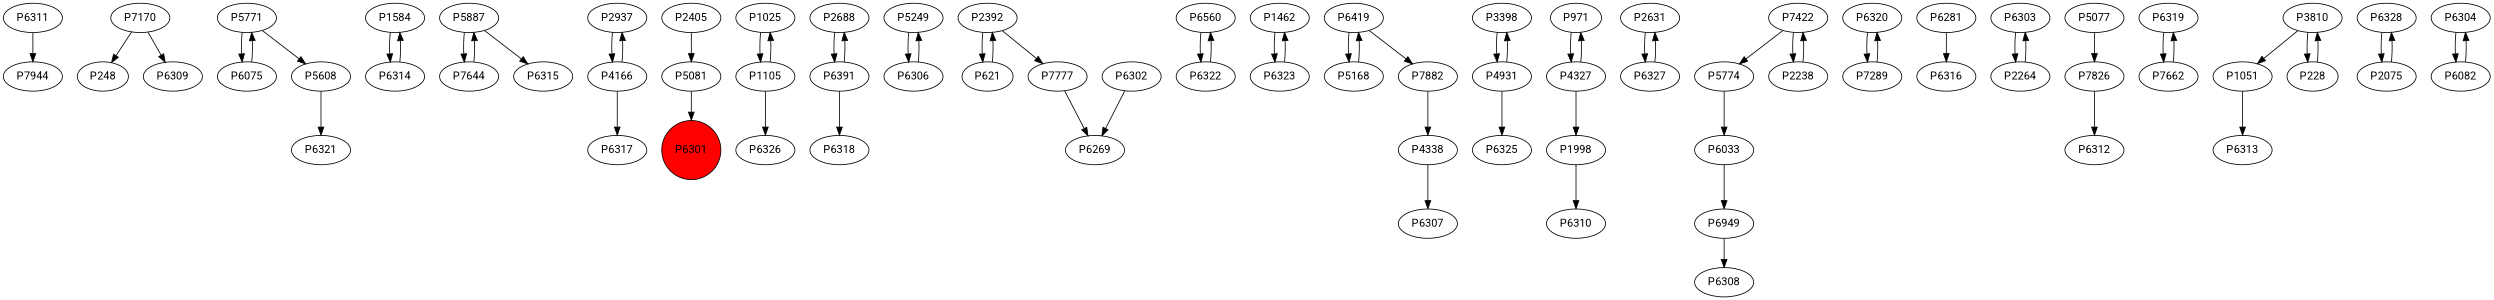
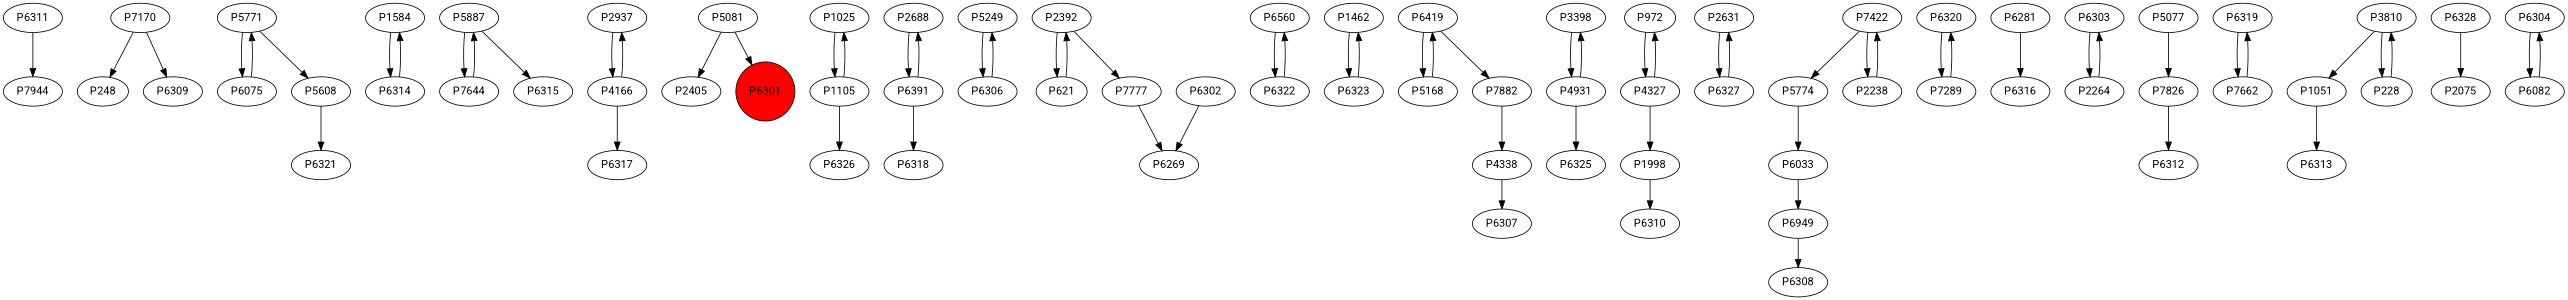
(1576, 18) -> (1650, 18)
(691, 43) -> (712, 51)
(2392, 51) -> none
